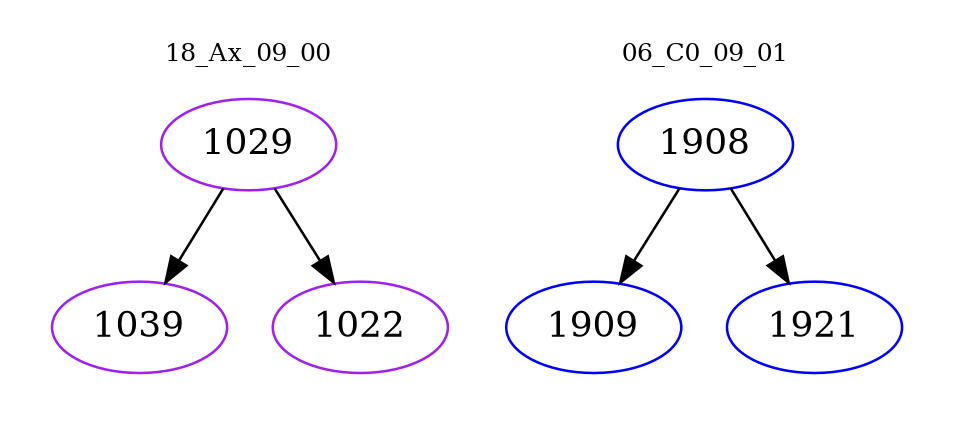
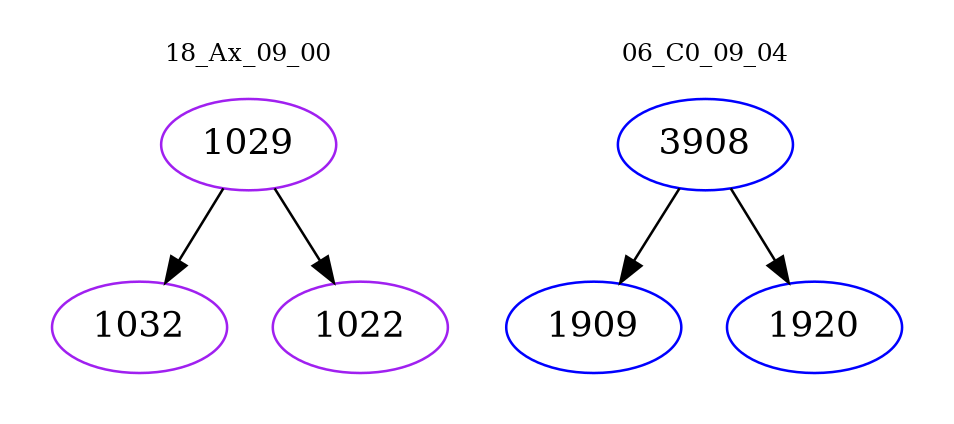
(705, 55) -> (705, 55)
(705, 145) -> (705, 145)
(140, 327) -> (140, 327)
(815, 327) -> (815, 327)
